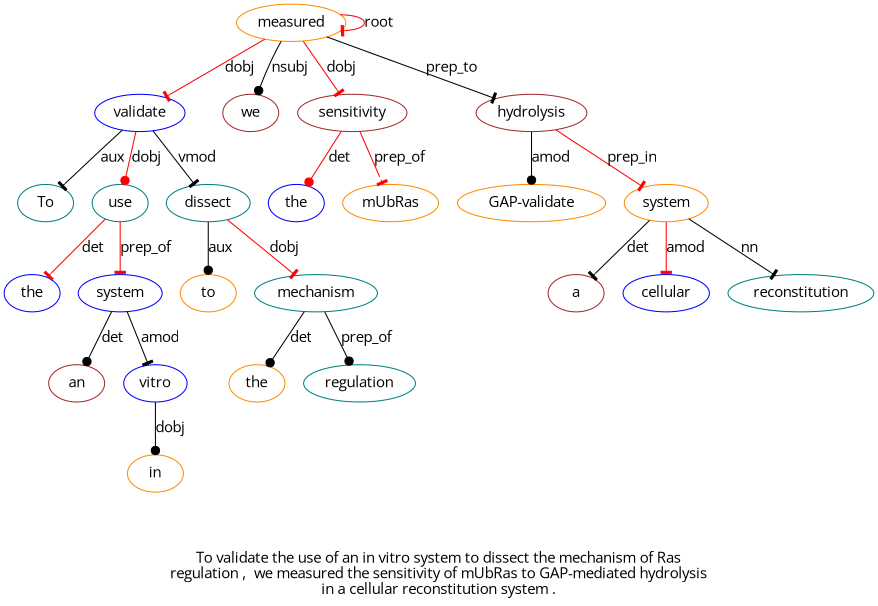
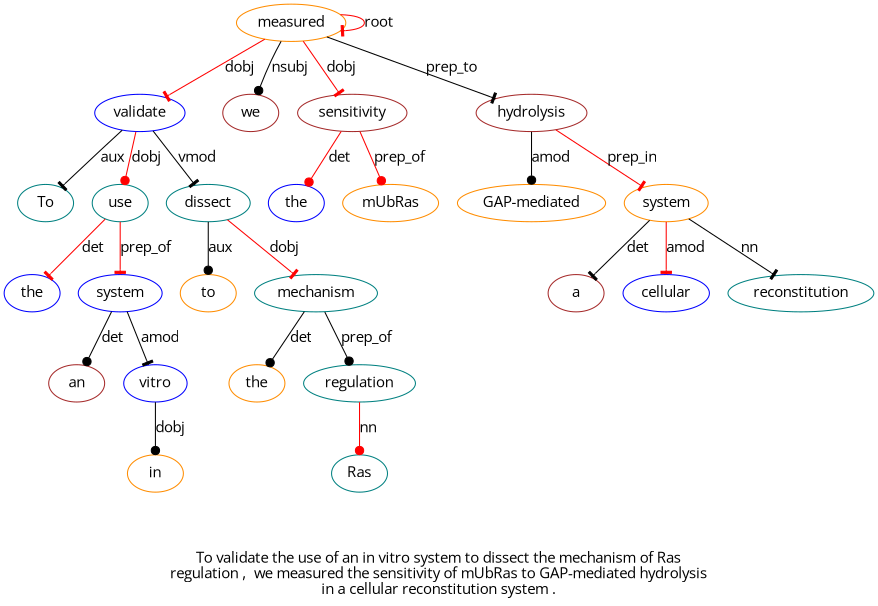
(370, 154) -> (370, 154)
(532, 203) -> (532, 203)
none -> (360, 474)
